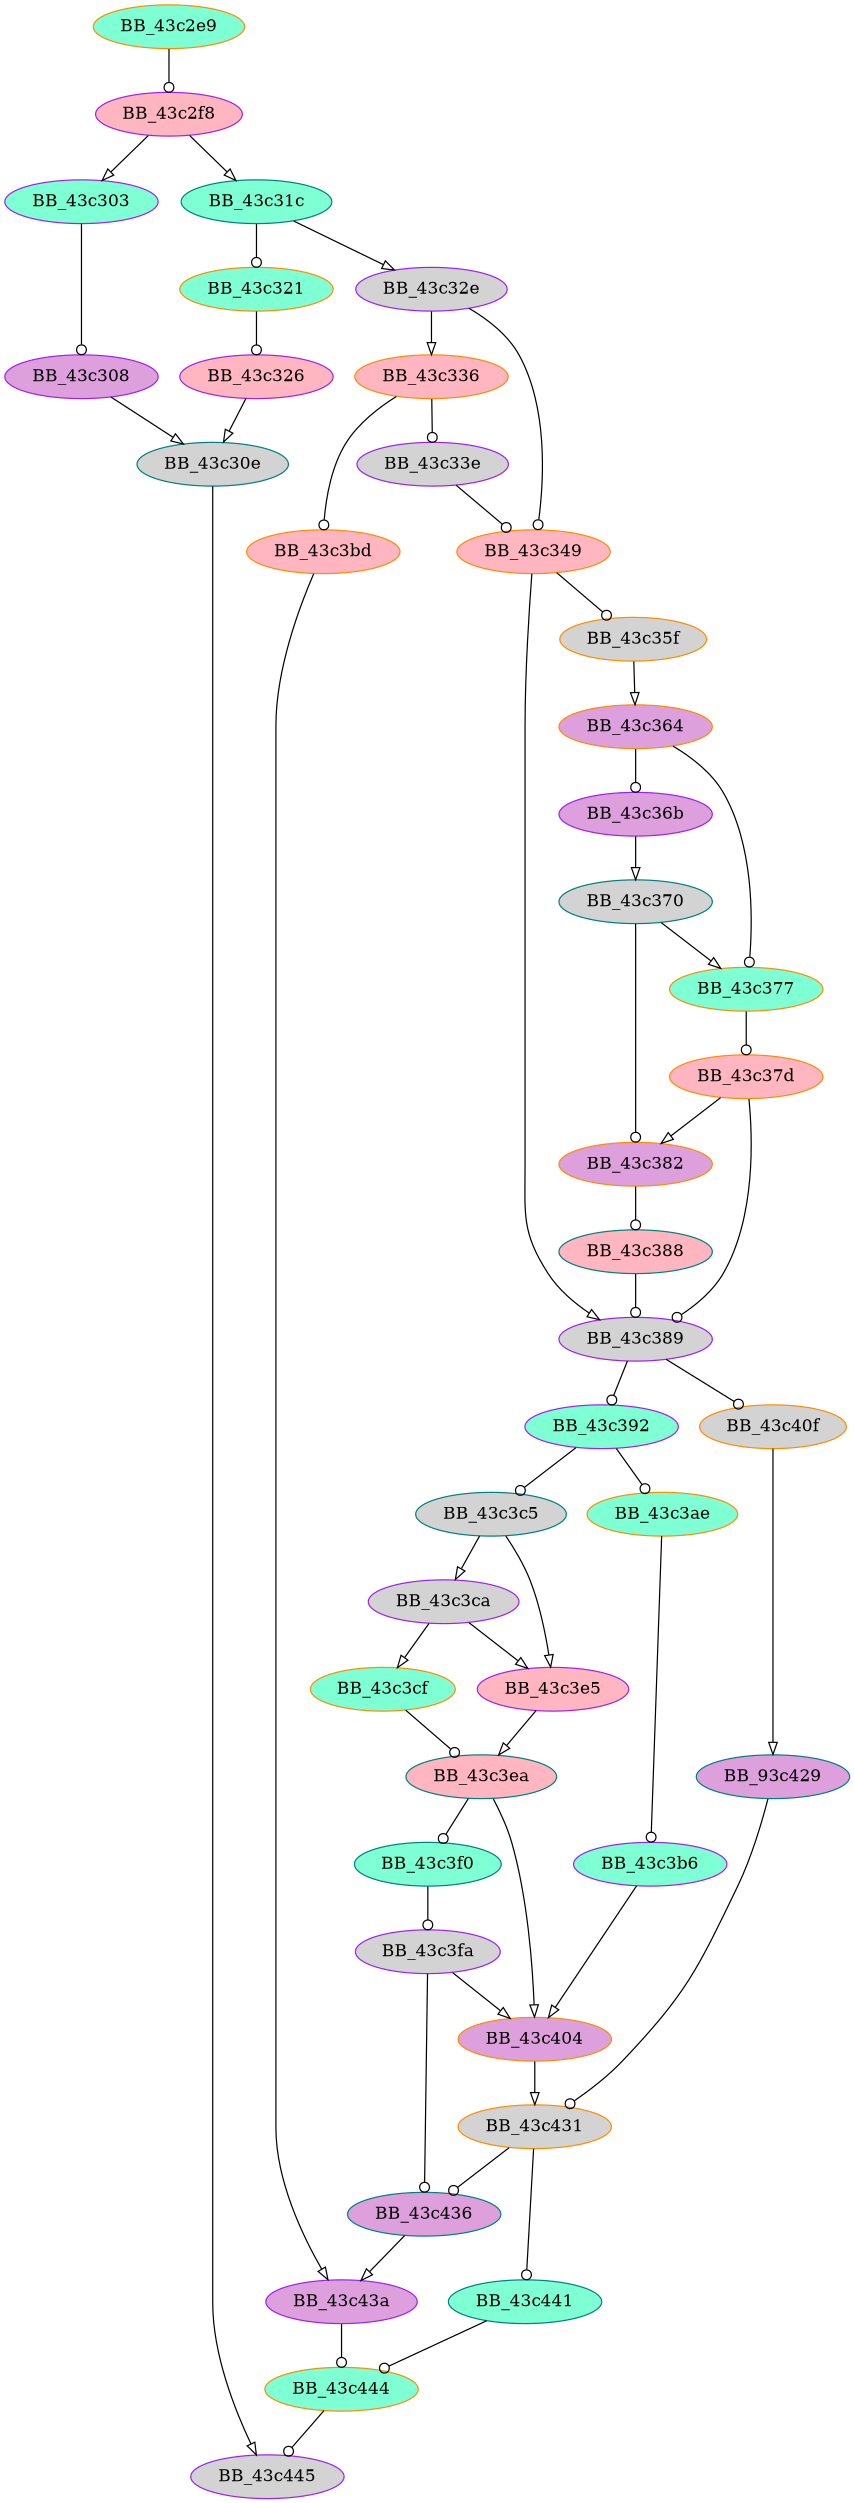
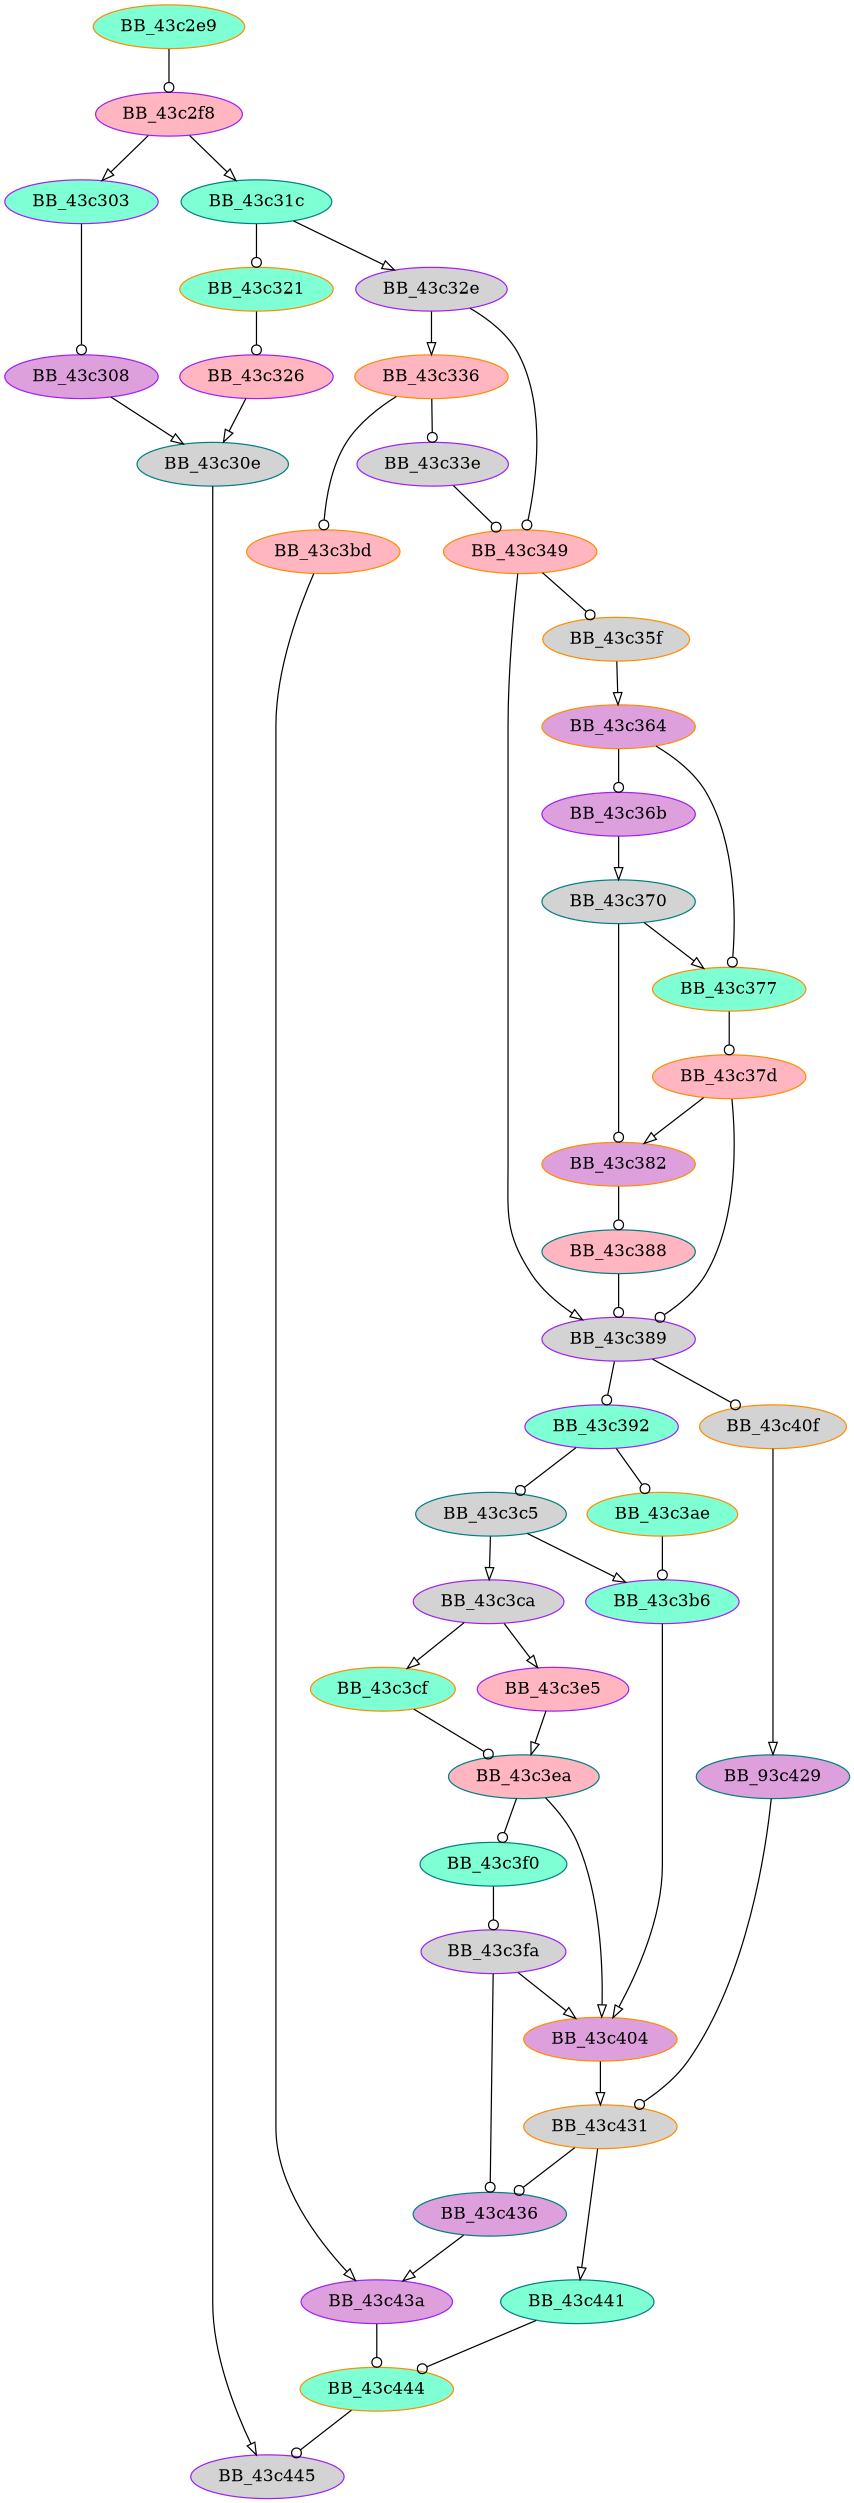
(535, 1593) -> (571, 1555)
(530, 2209) -> (590, 2208)
